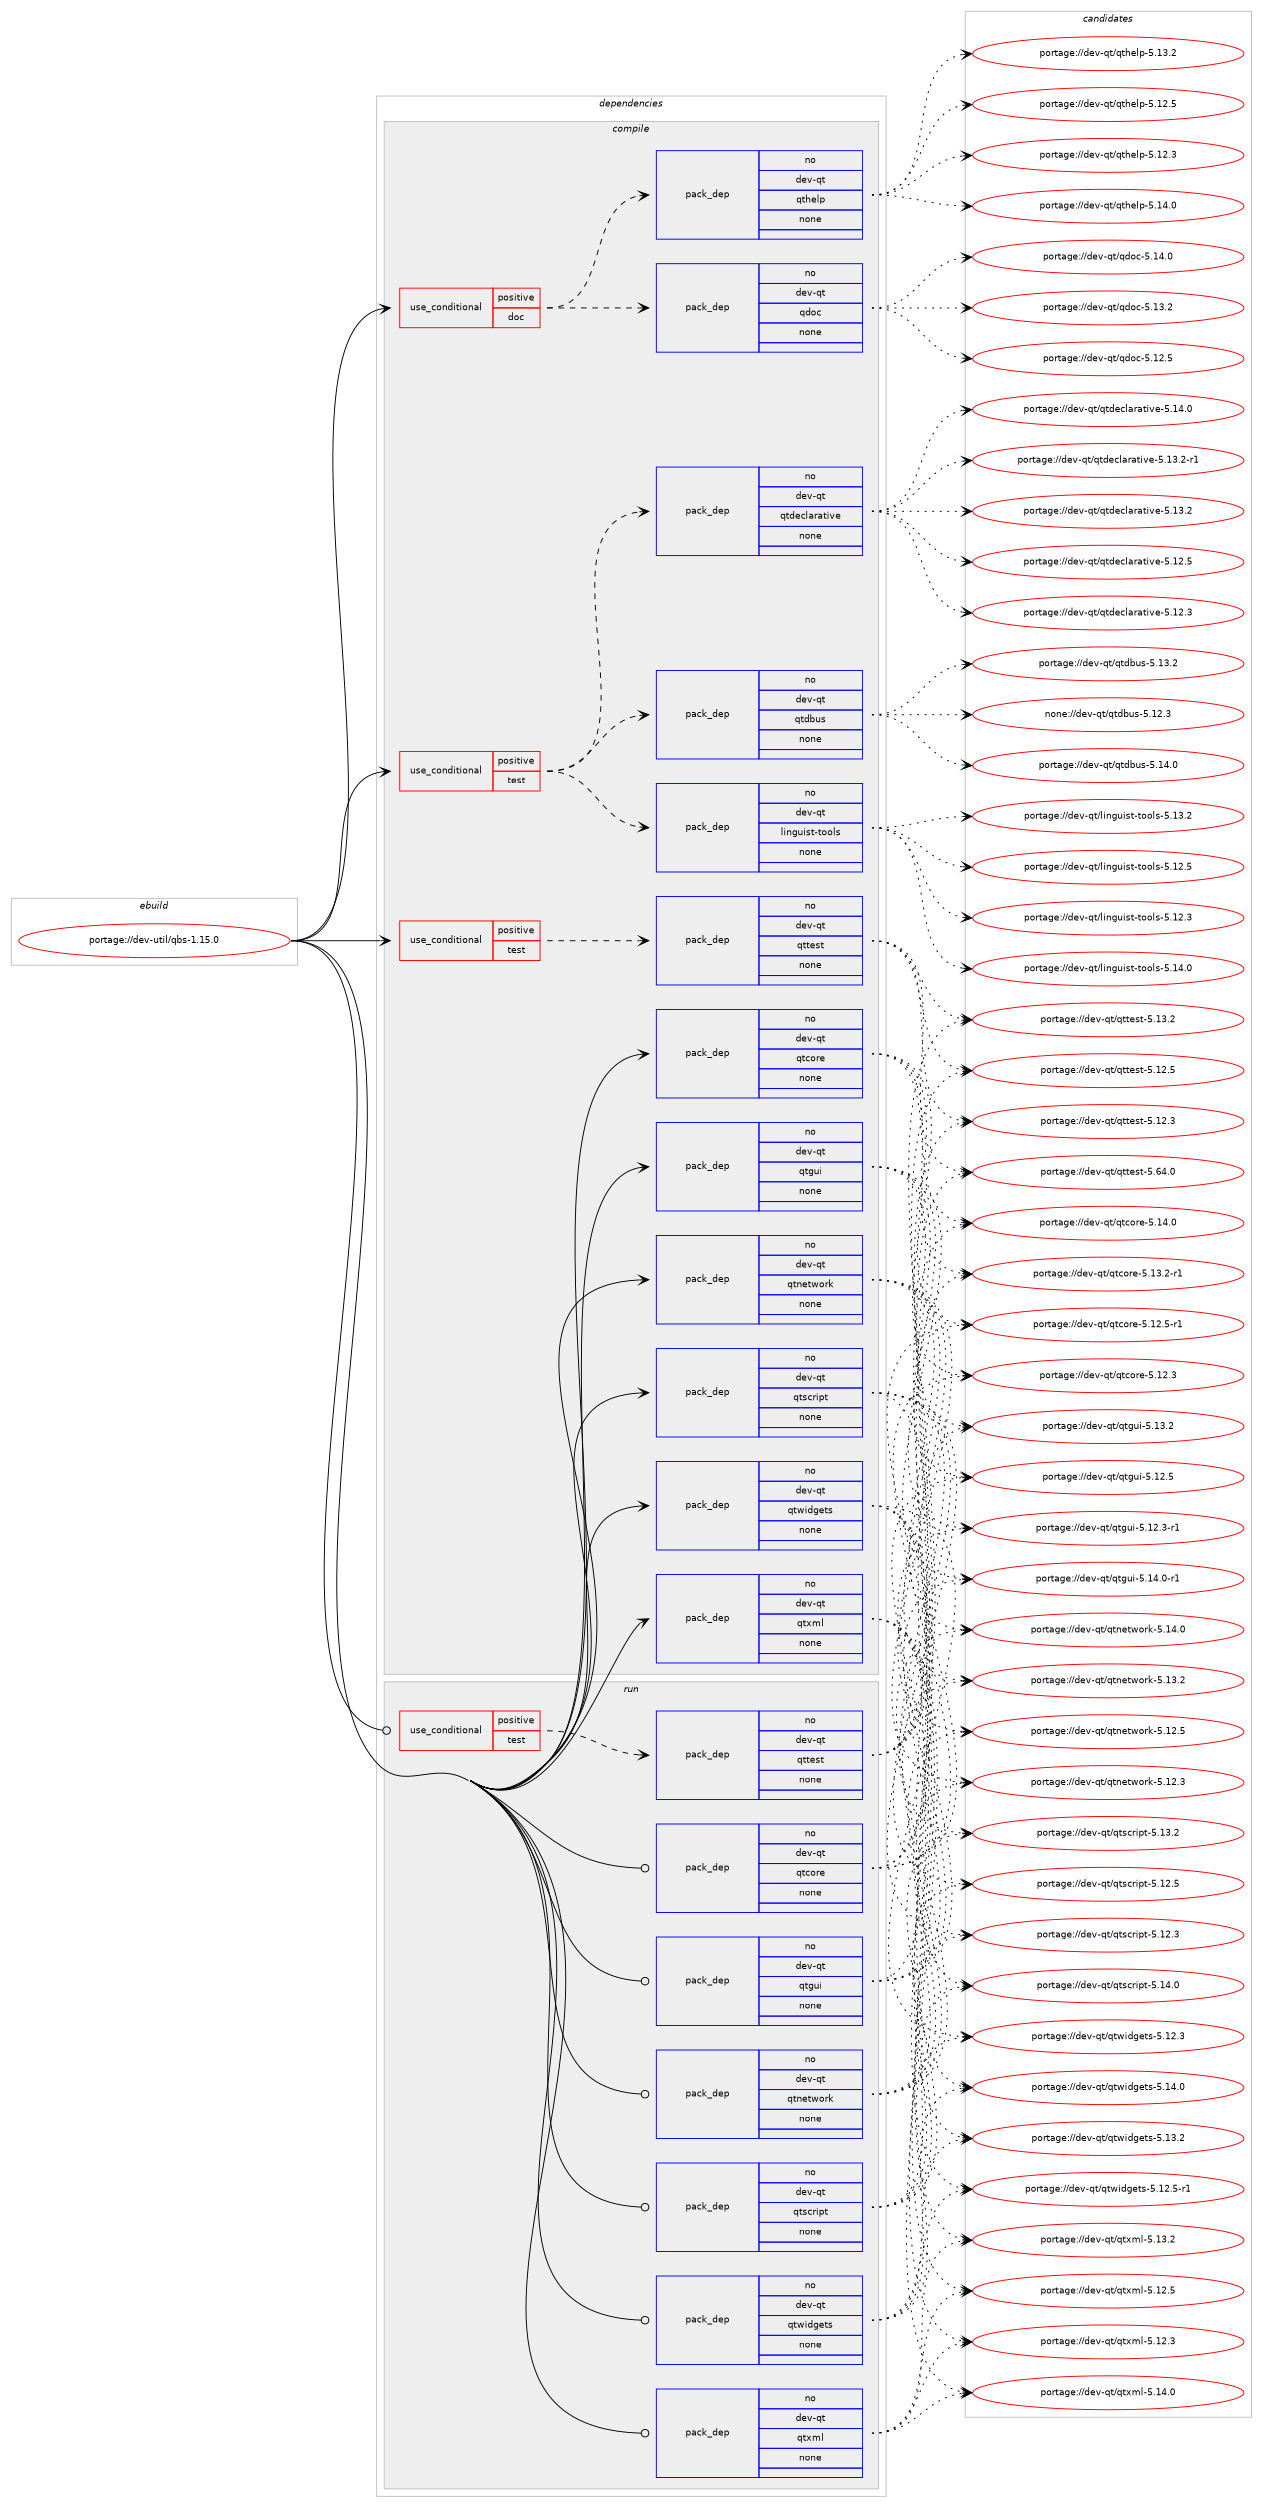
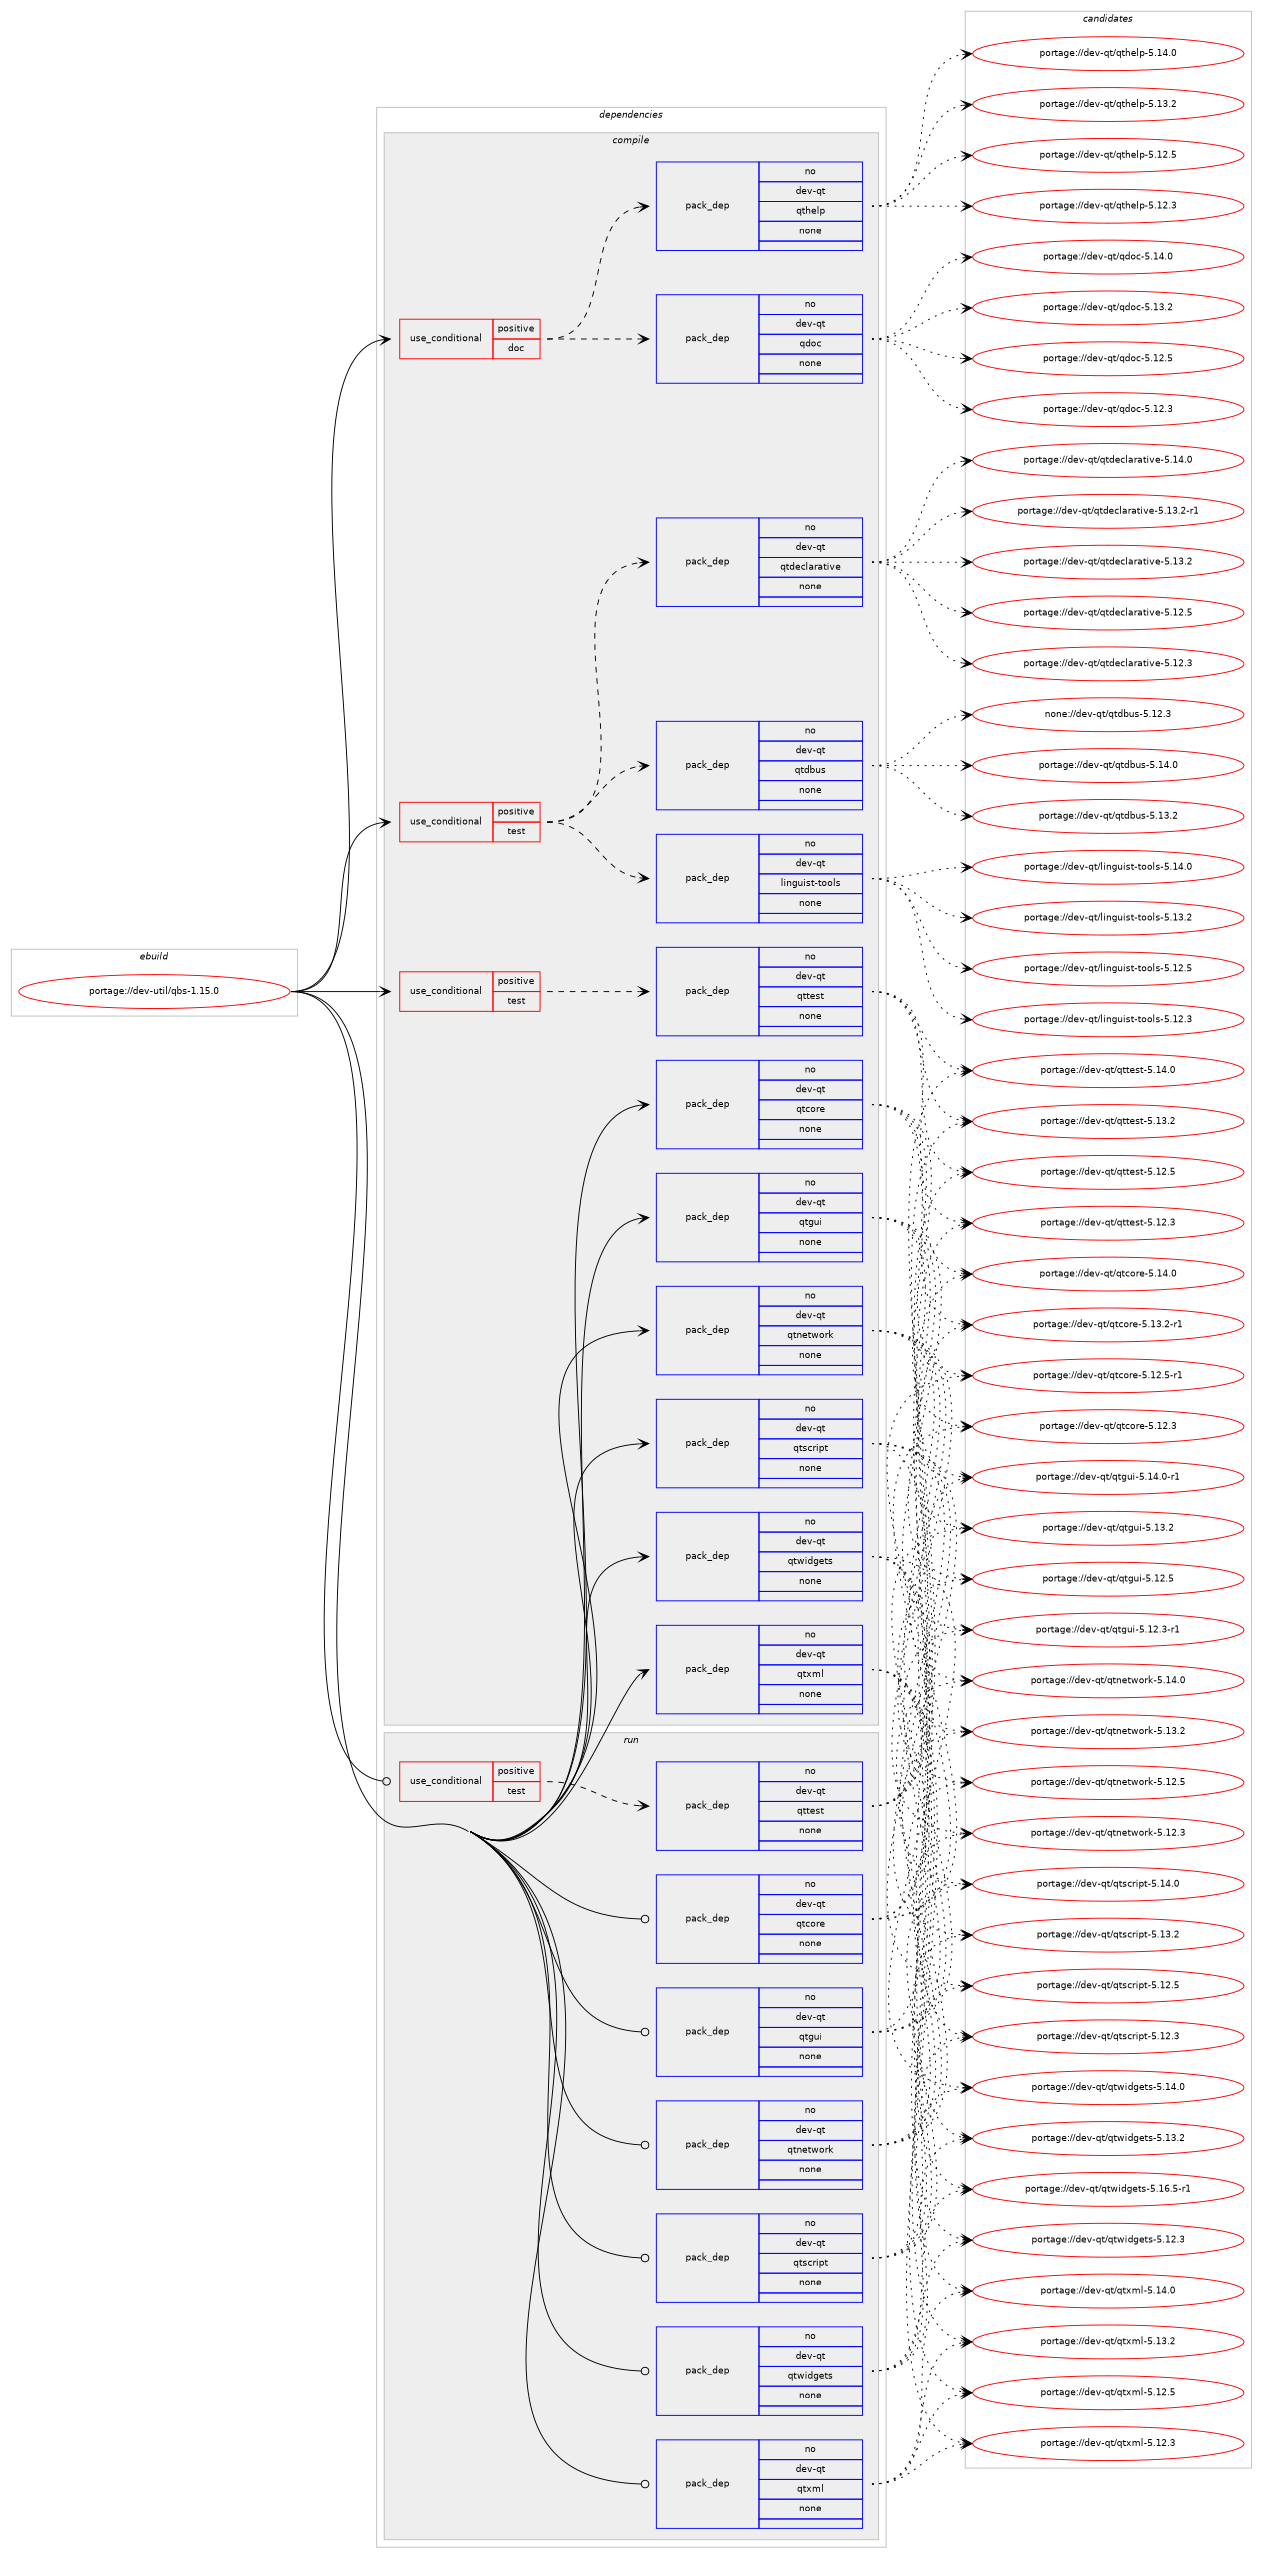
none -> (1108, 410)
(1108, 1172) -> (1108, 1071)
(1108, 2189) -> (1108, 2189)
